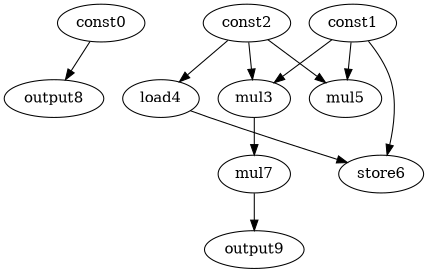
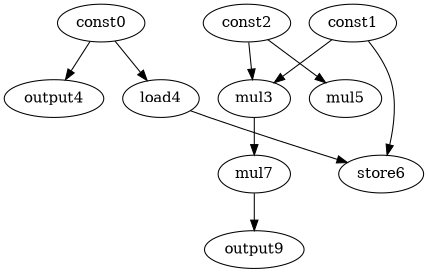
(350, 56) -> none
(208, 58) -> (128, 57)
(54, 99) -> (54, 99)
